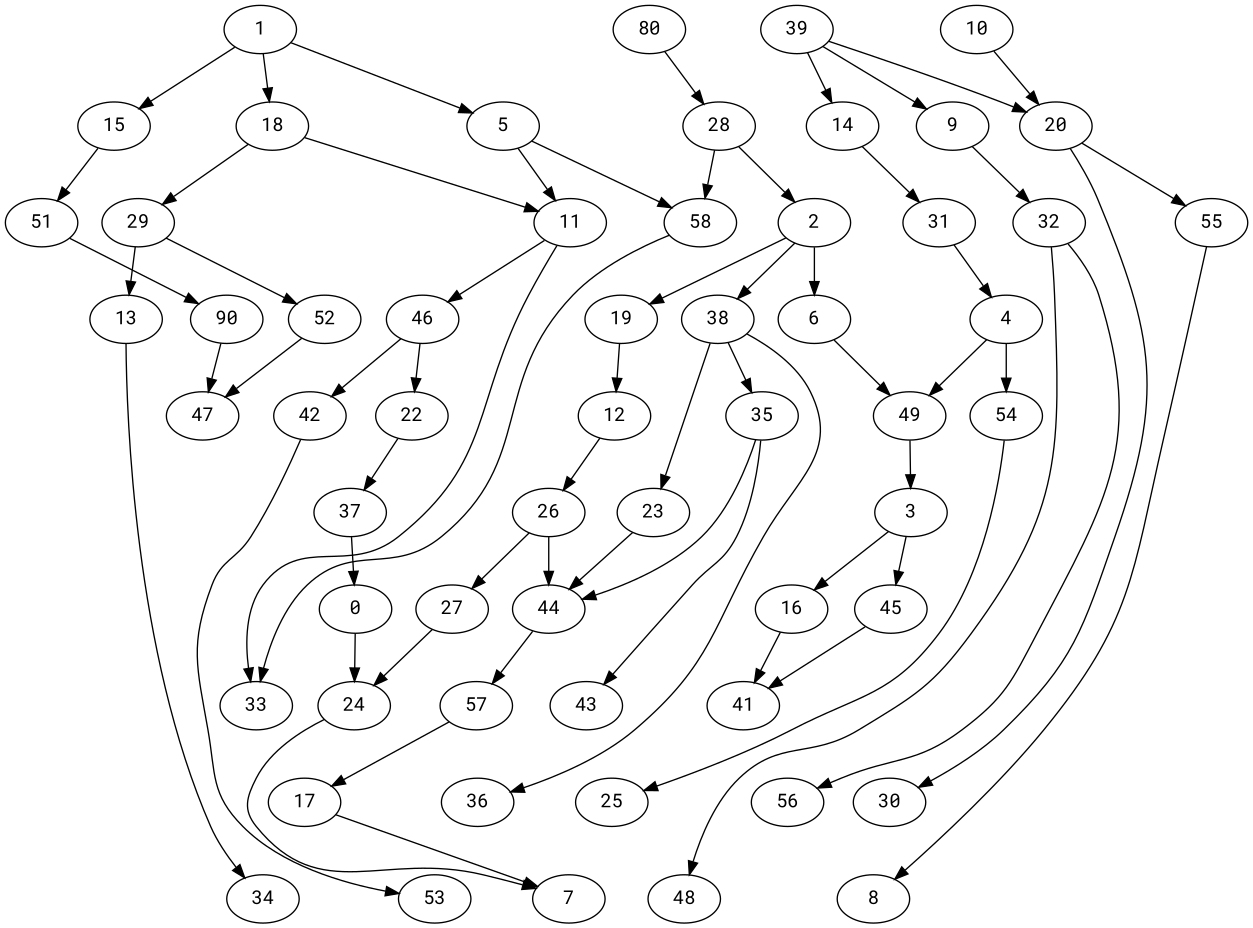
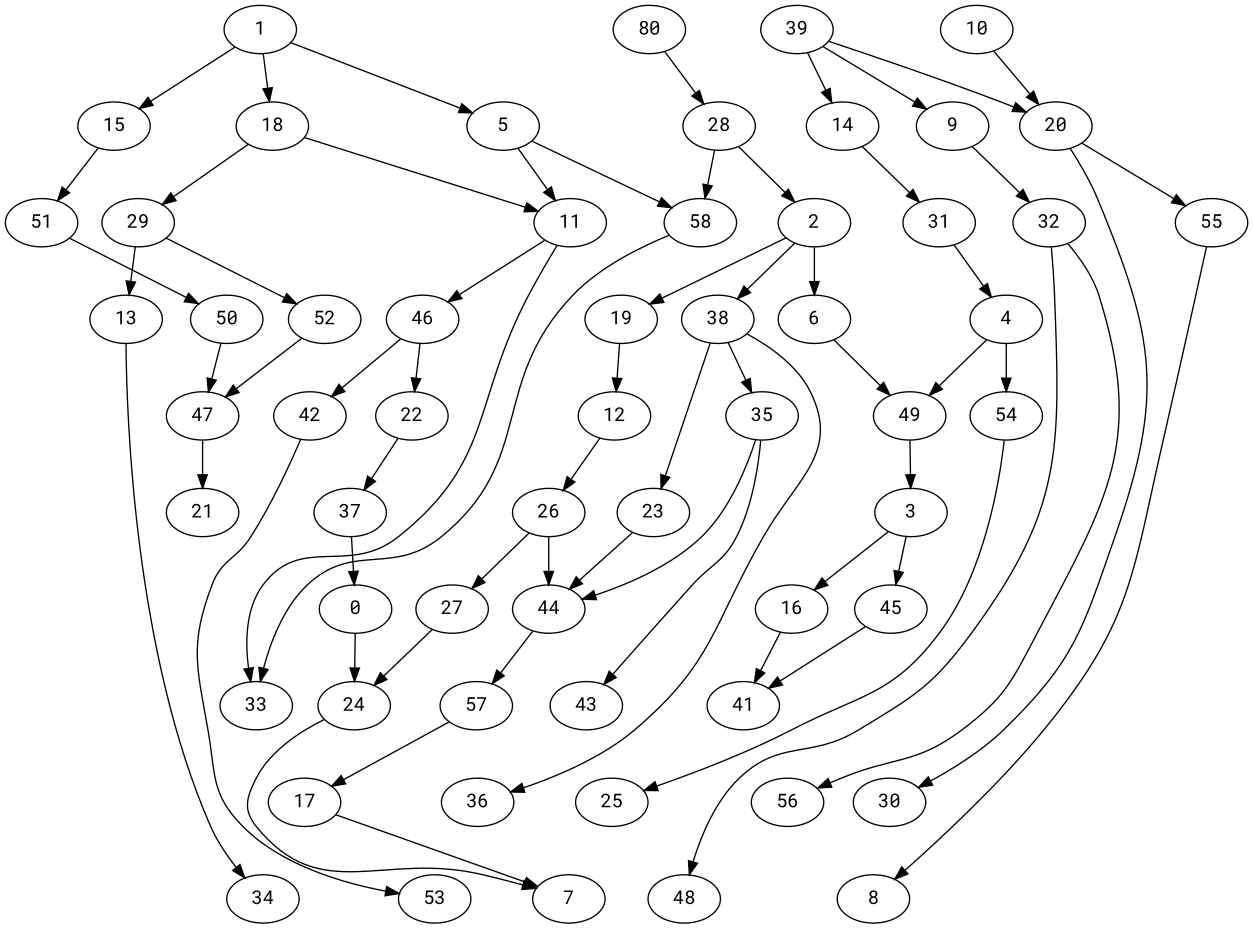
(227, 319) -> (227, 319)
none -> (203, 513)
